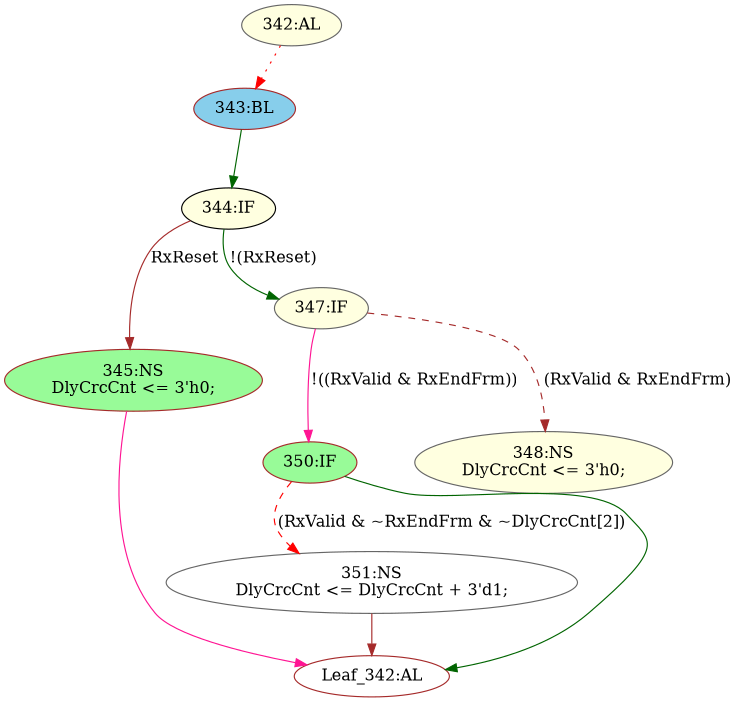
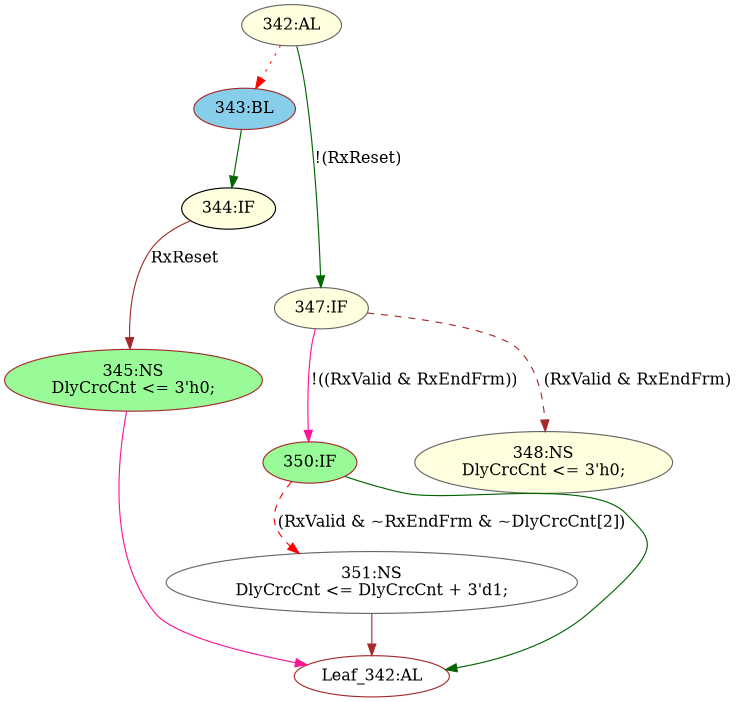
(232, 271) -> (314, 160)
